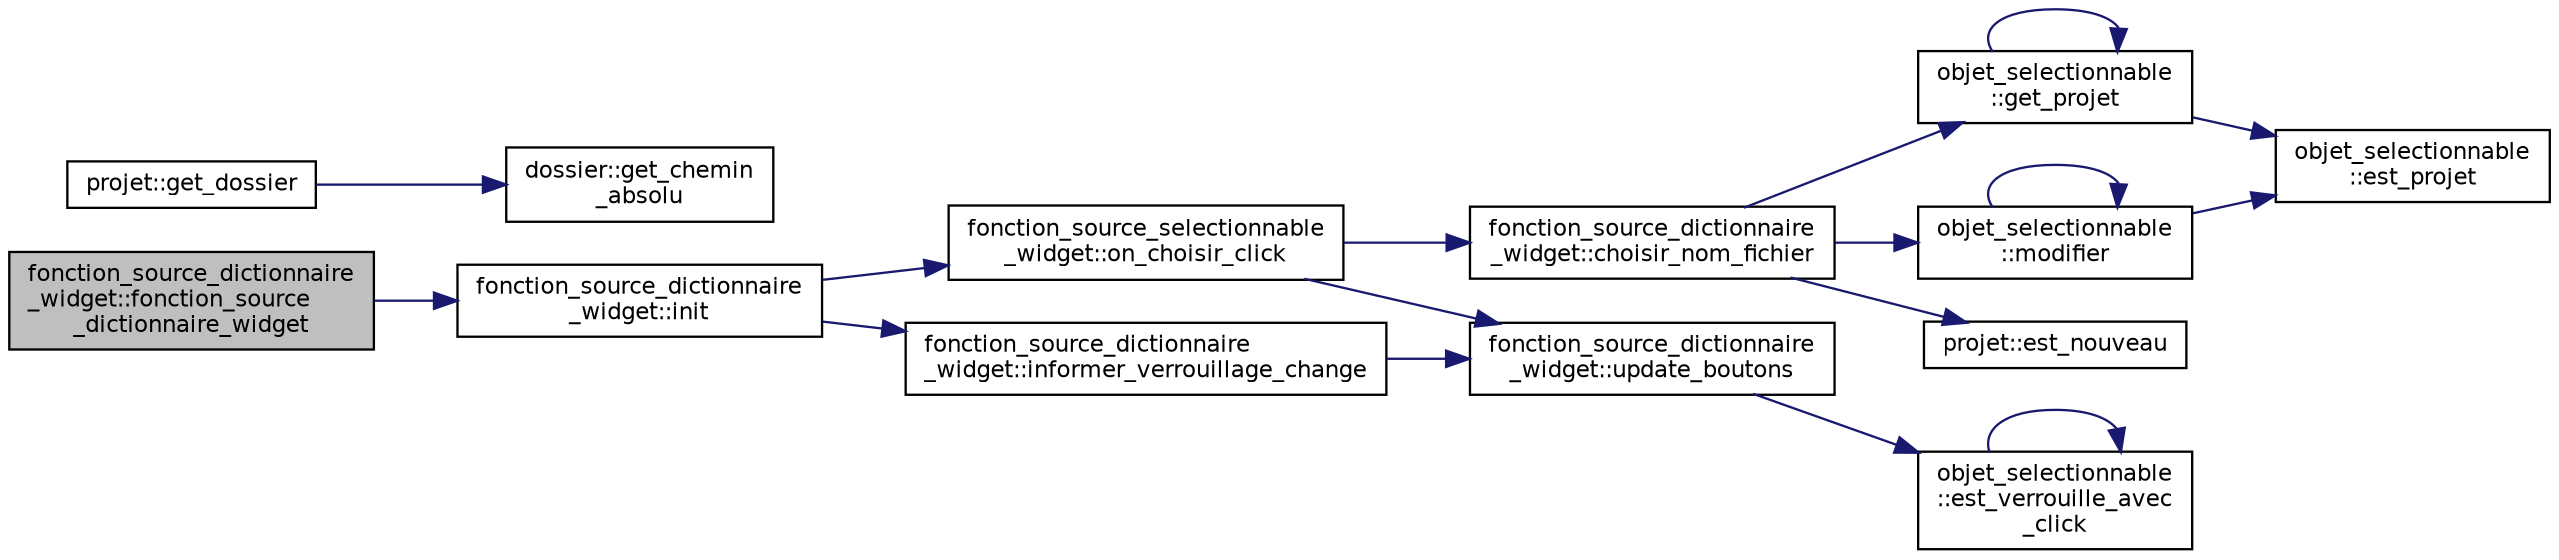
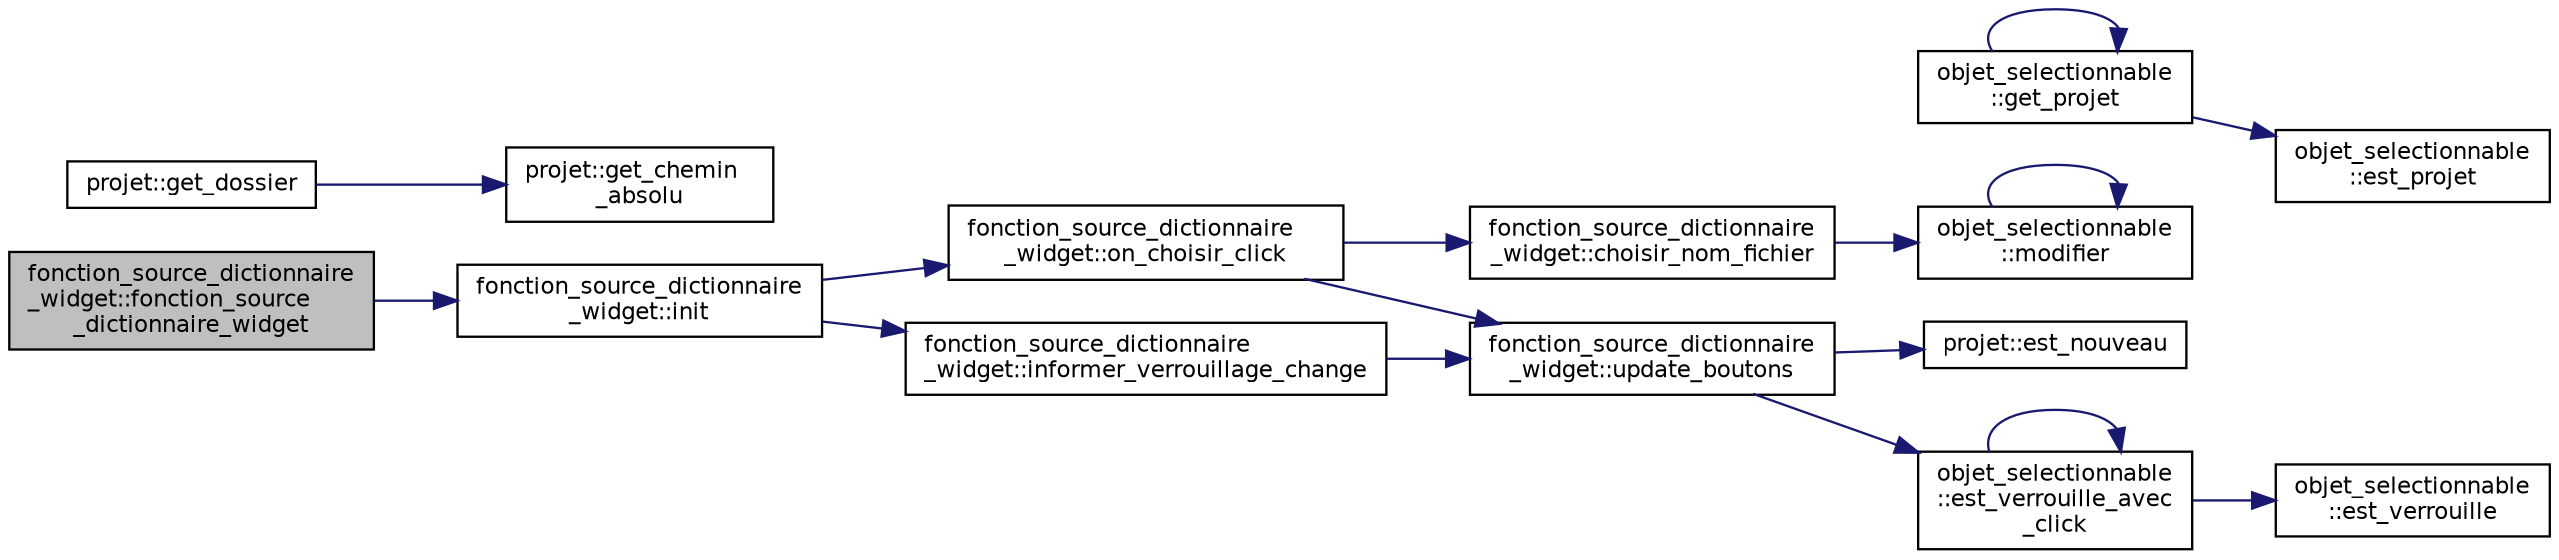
(1842, 169) -> none
(640, 185) -> (640, 185)
(2223, 207) -> none
(1146, 243) -> (1146, 243)
(1867, 297) -> (1868, 351)
none -> (2413, 500)
